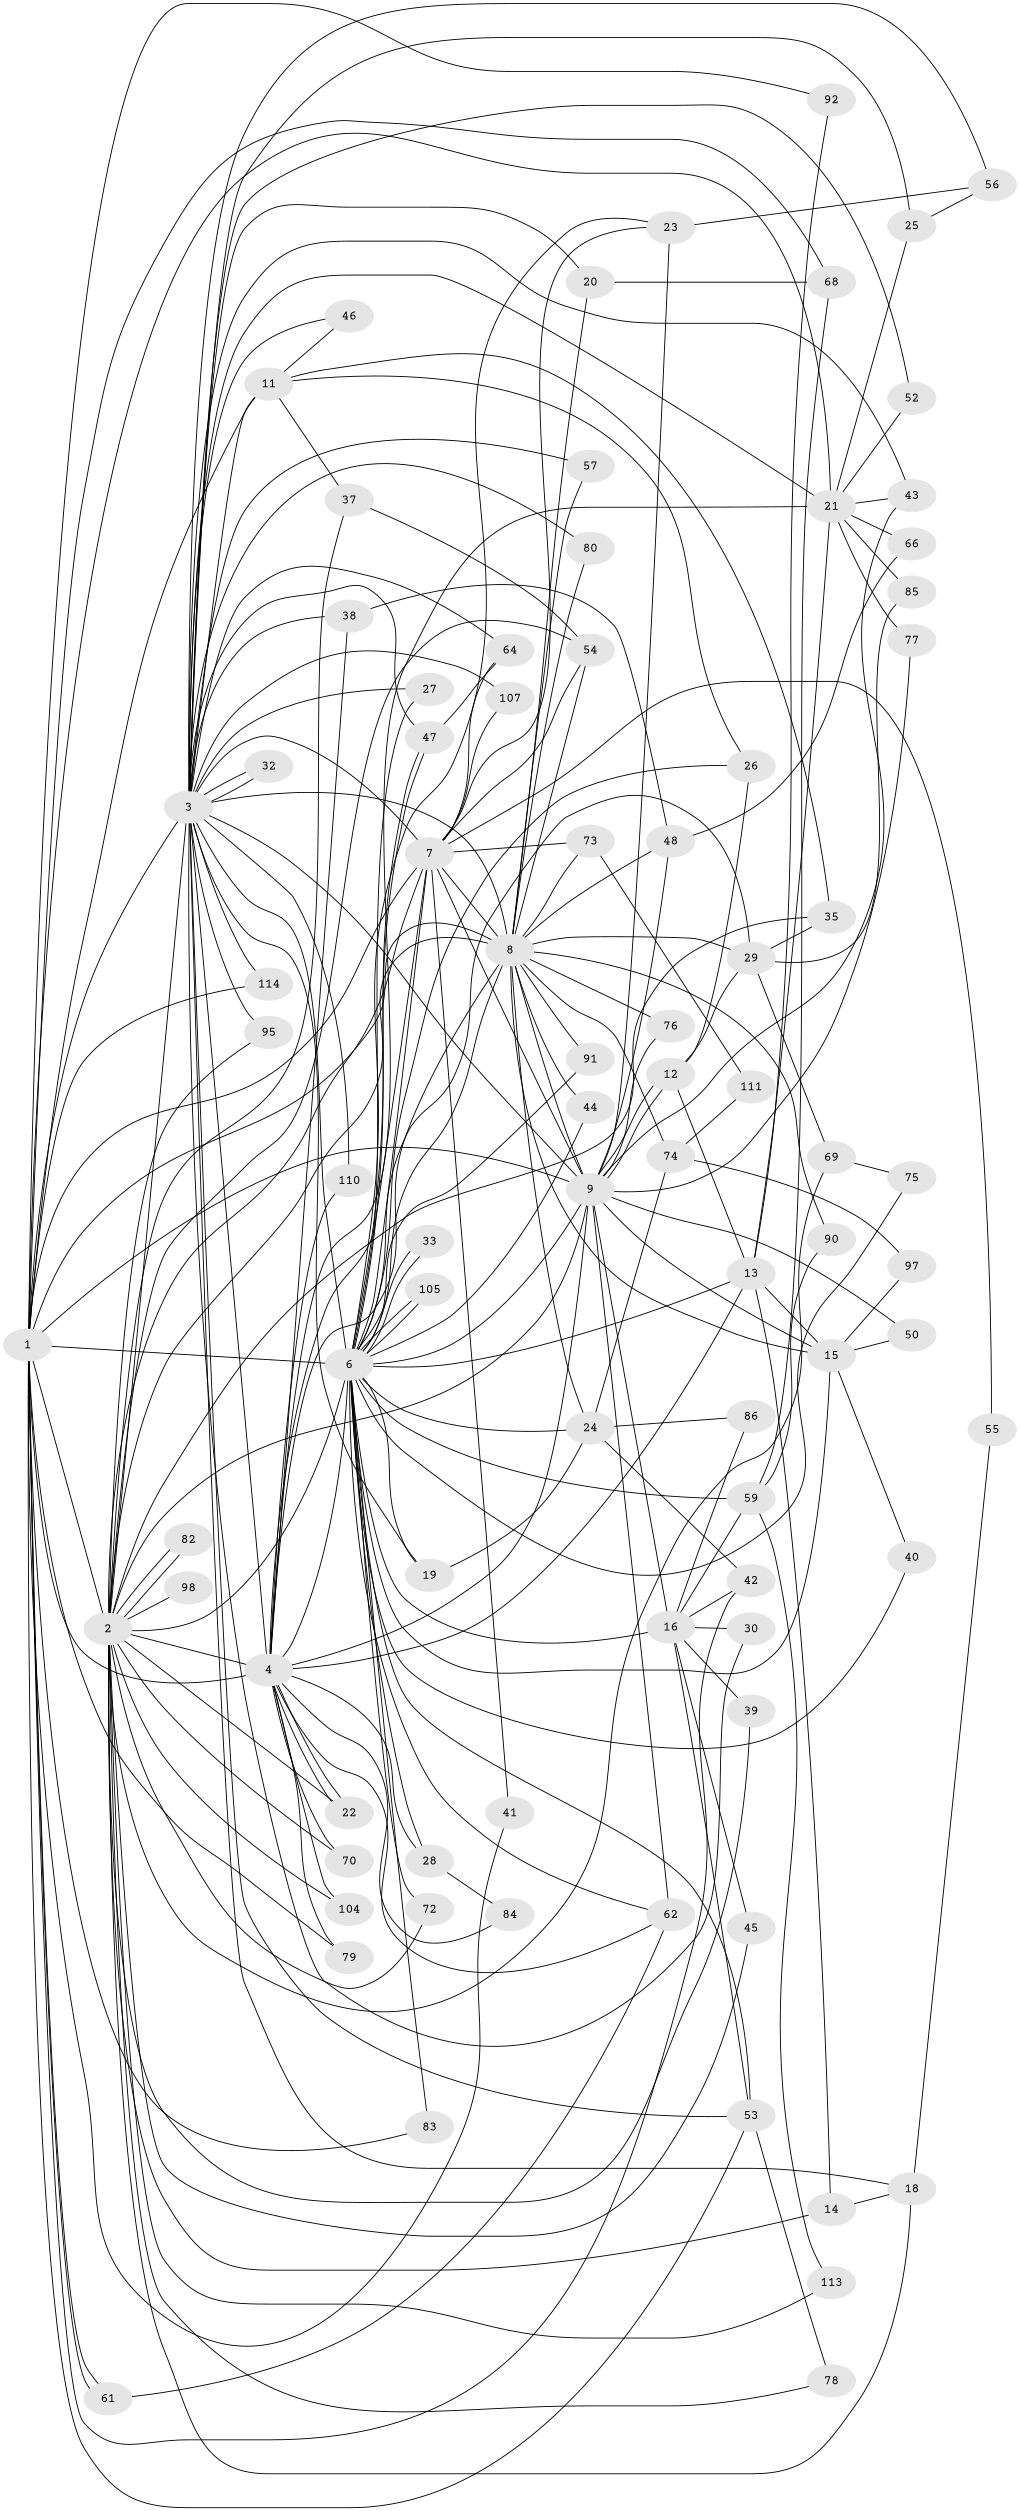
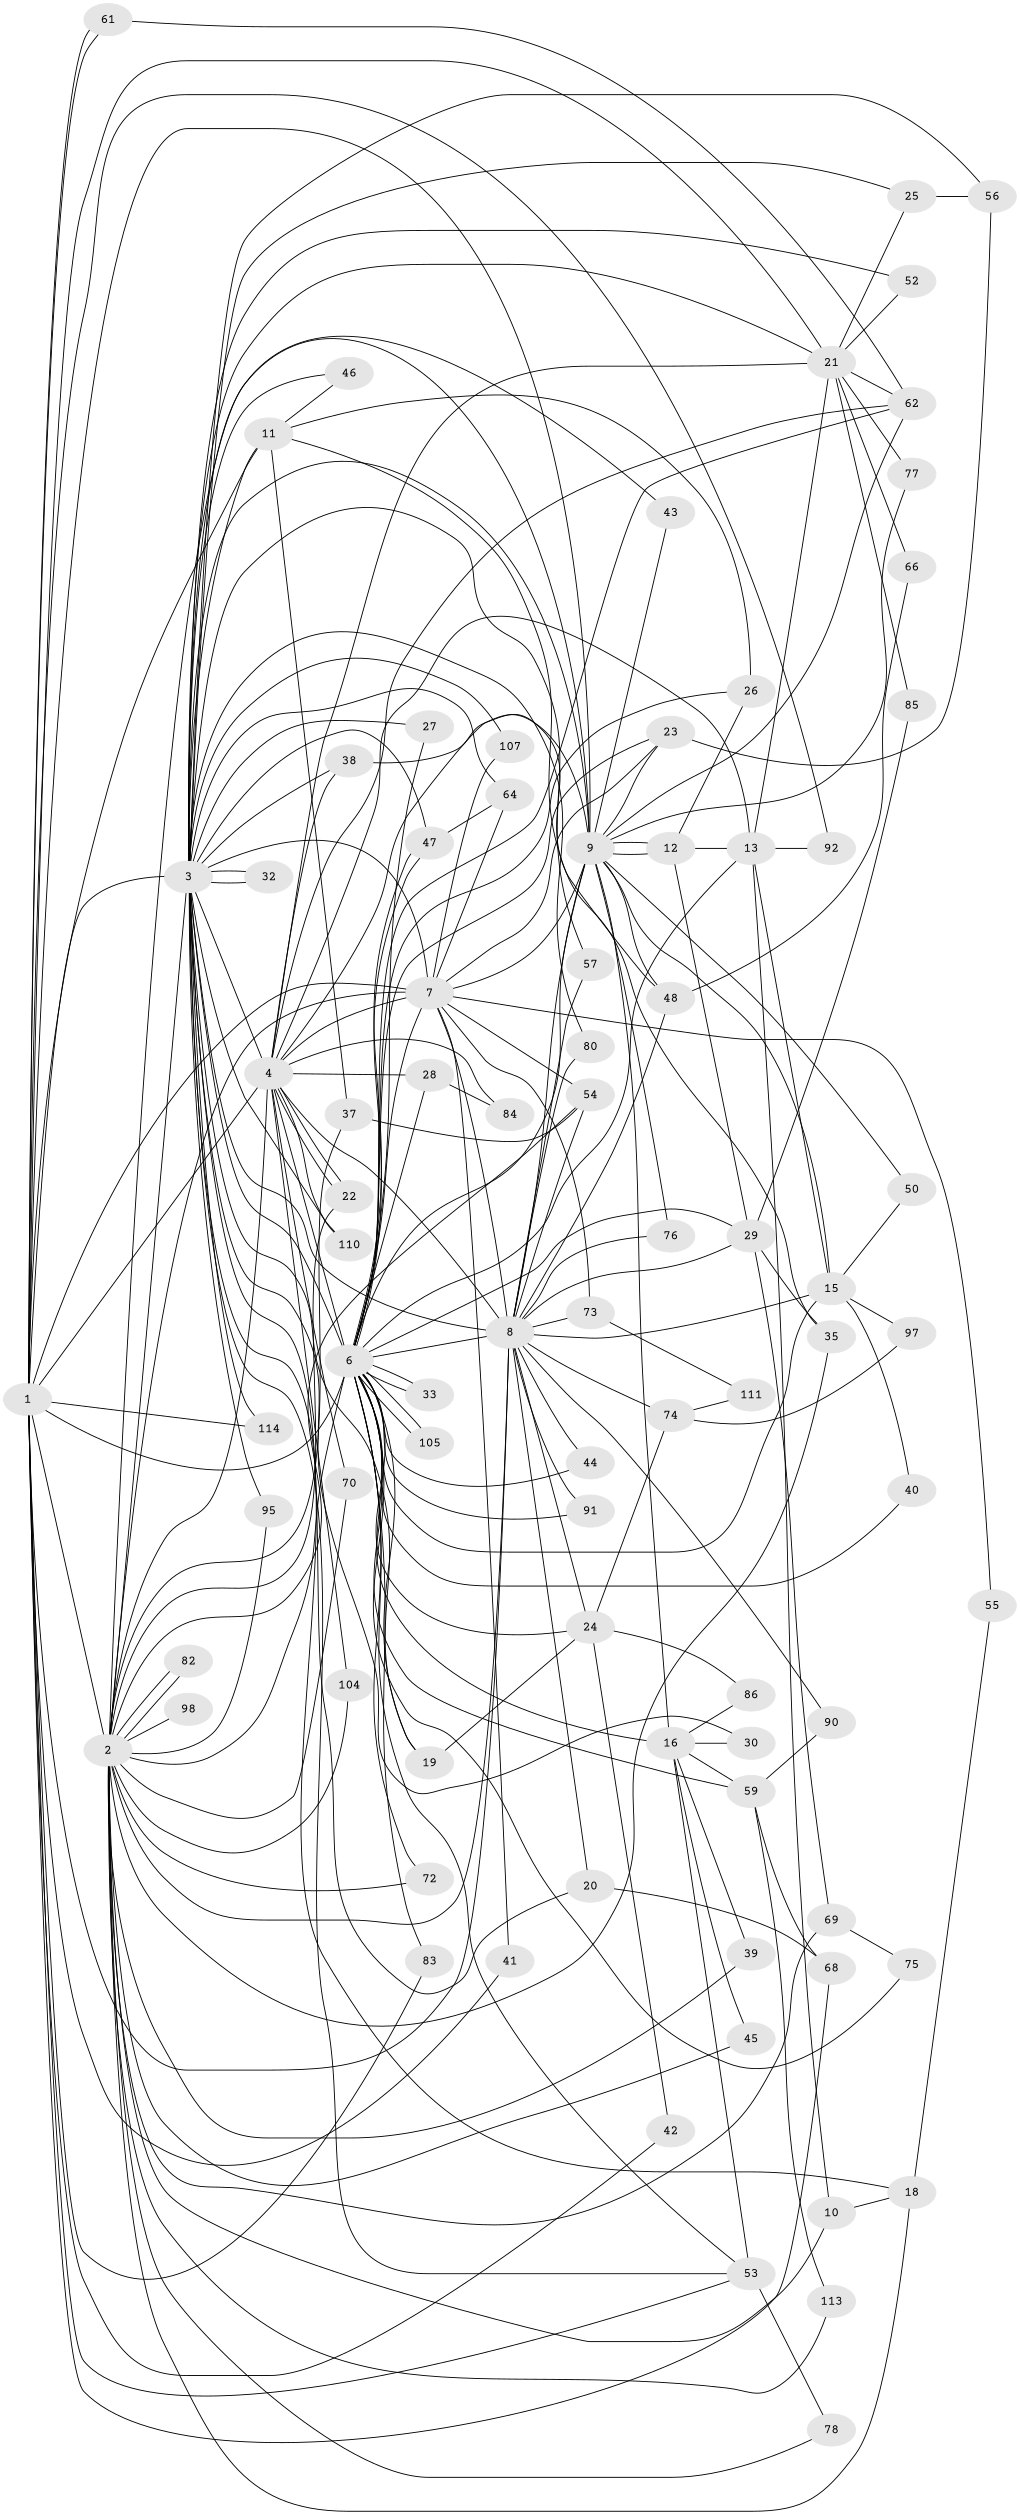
(872, 501) -> (872, 383)
(711, 1604) -> none
(349, 1958) -> none
(831, 2209) -> (831, 2213)
